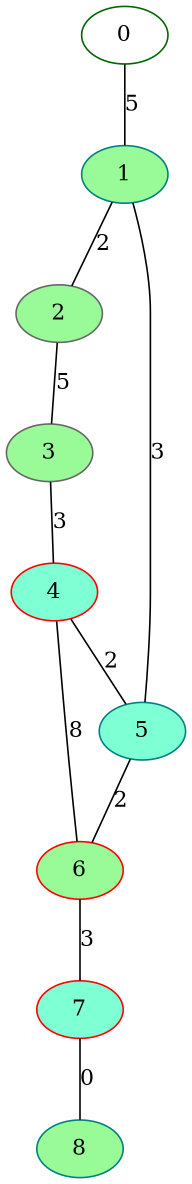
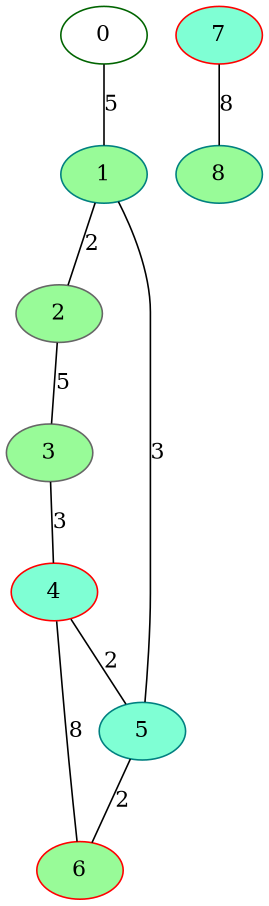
(80, 940) -> none
(88, 1079) -> (227, 105)
